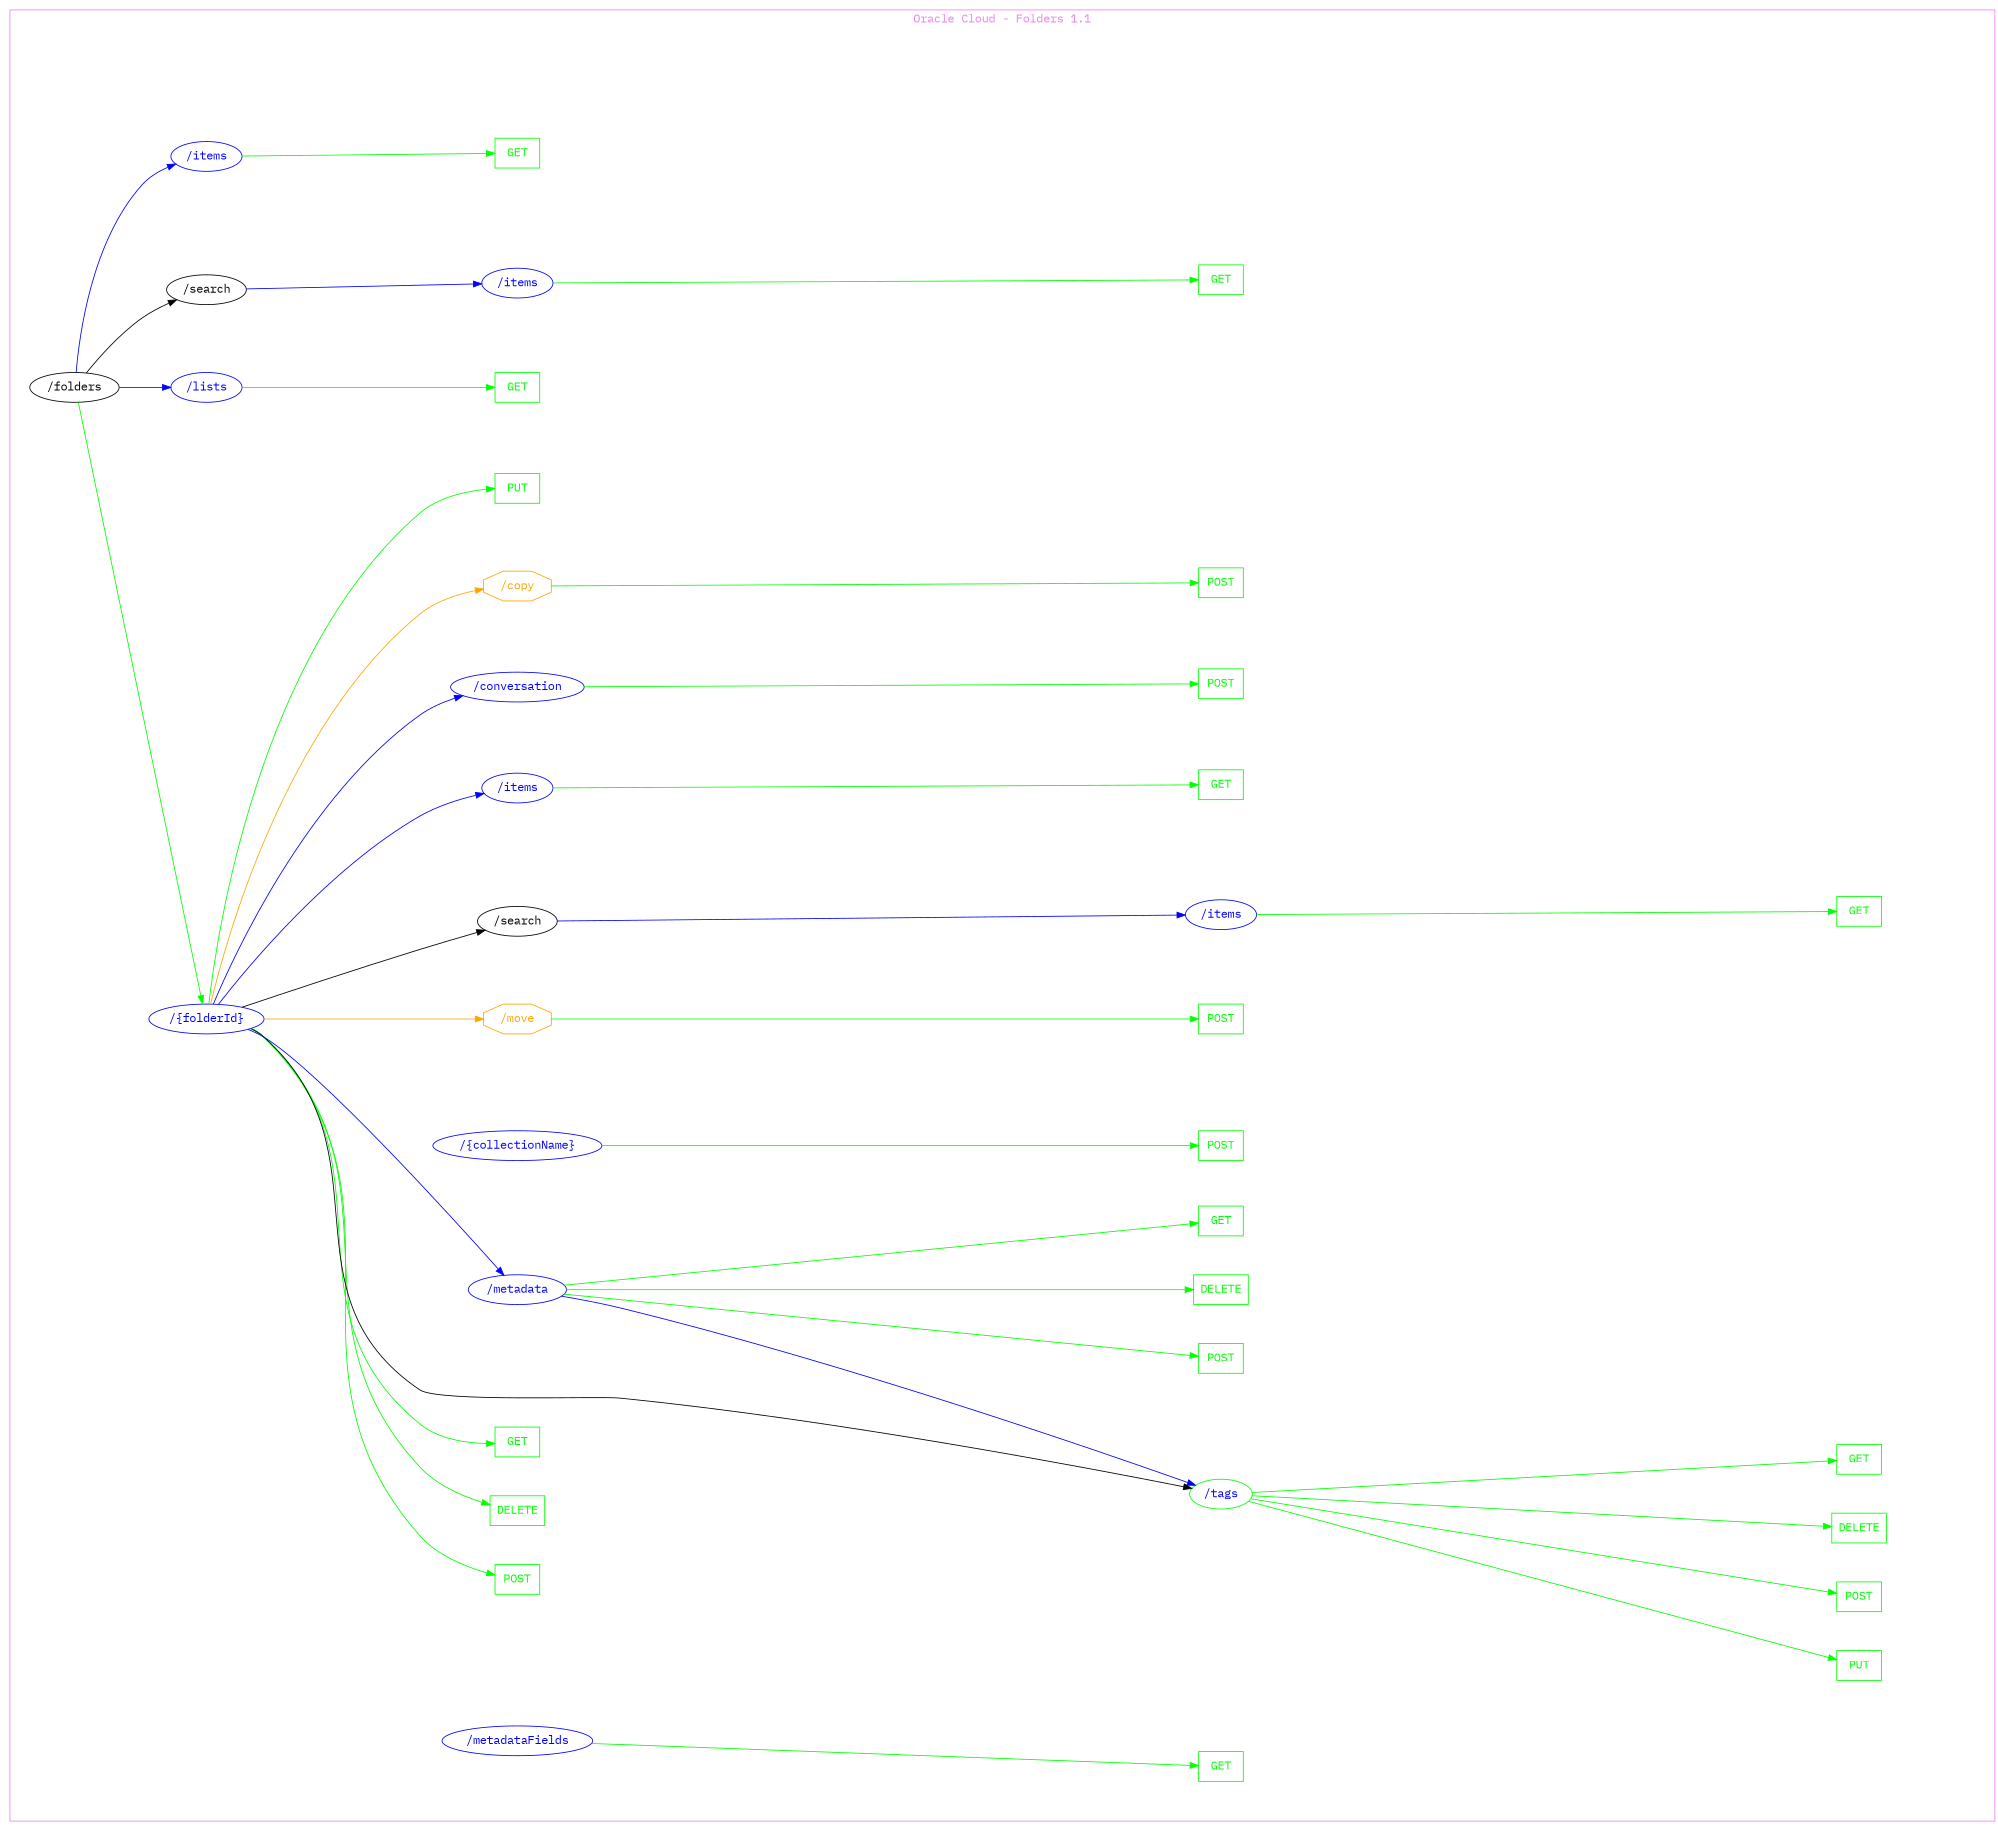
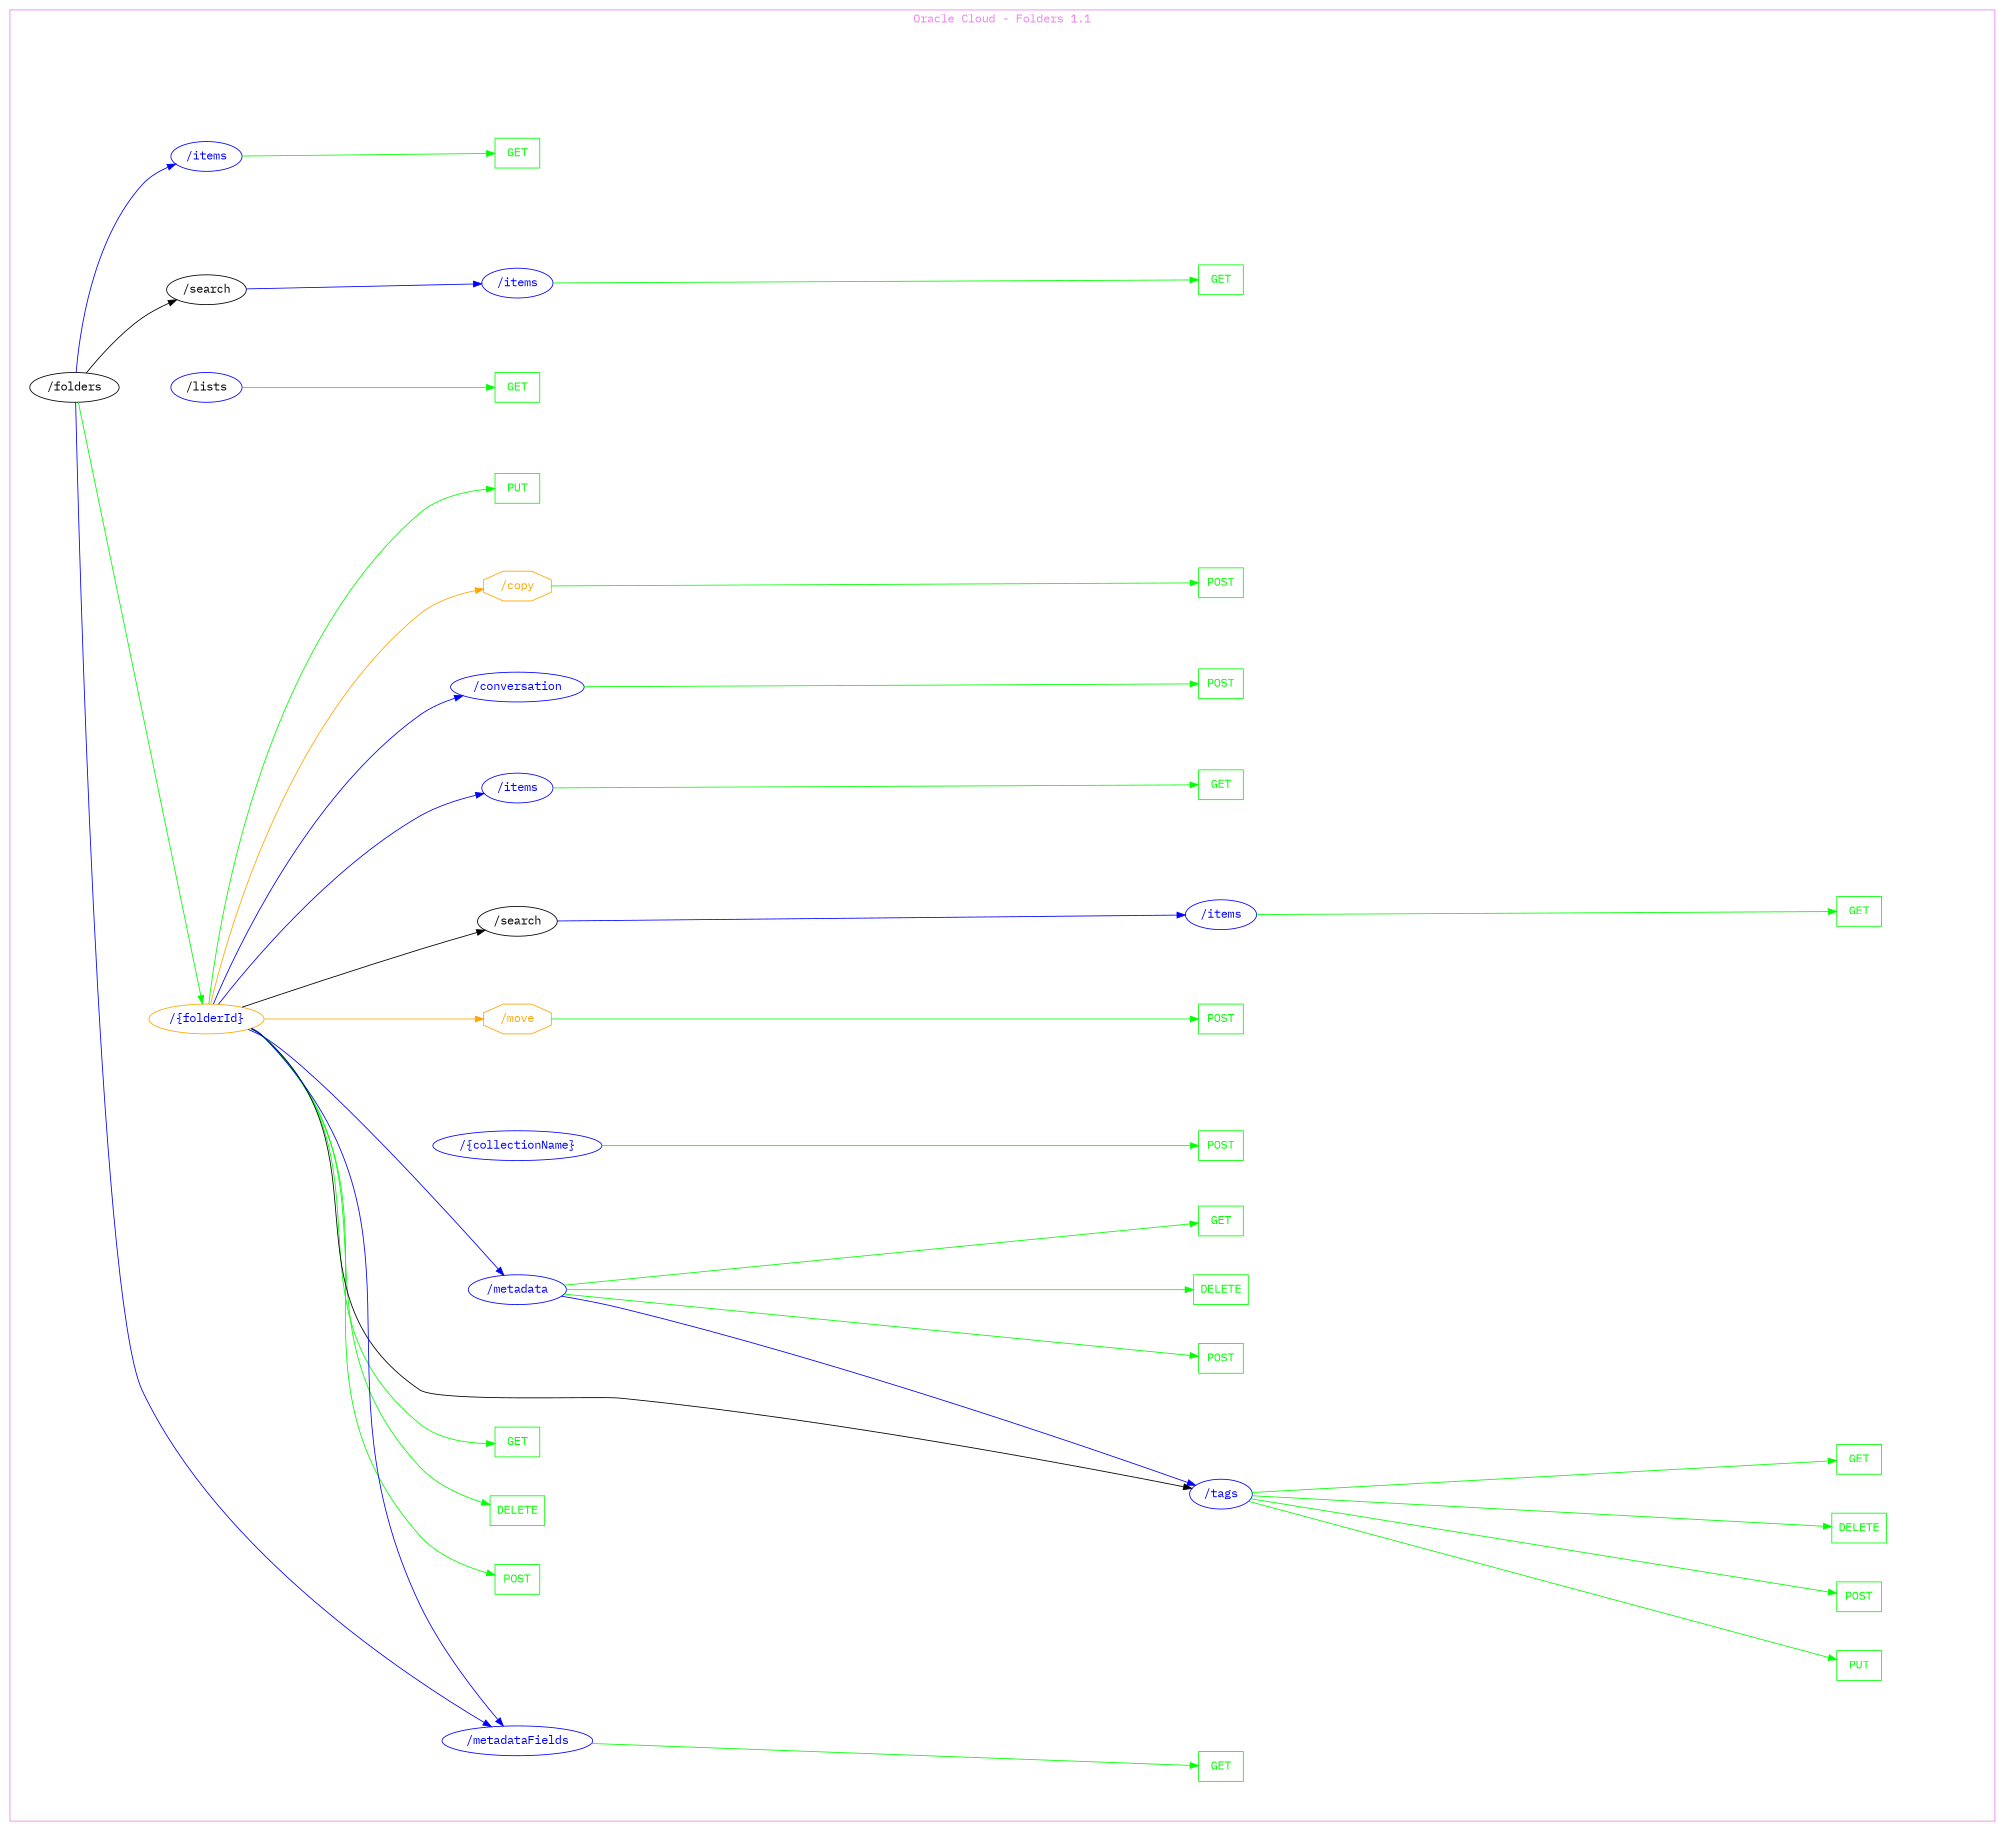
(141, 387) -> (108, 1139)
(206, 387) -> (206, 387)
(206, 1019) -> (206, 1019)
none -> (372, 1411)
(1221, 1494) -> (1221, 1494)
